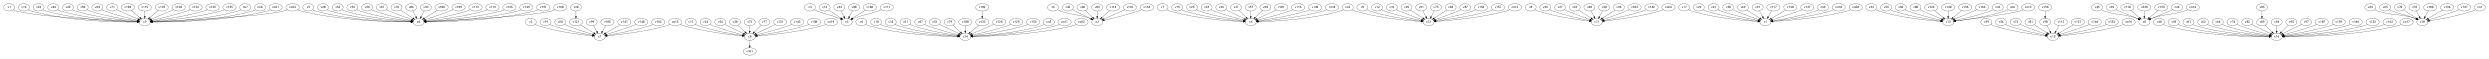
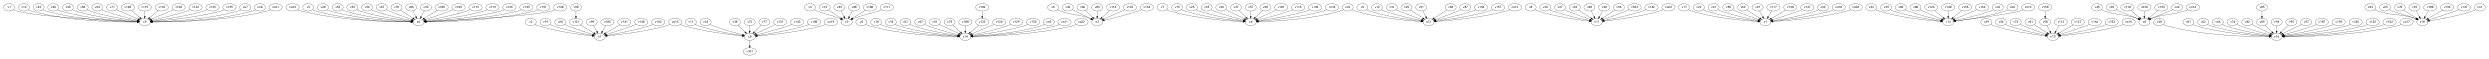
(1436, 7) -> none
(254, 15) -> none
(720, 22) -> none
(2174, 22) -> none
